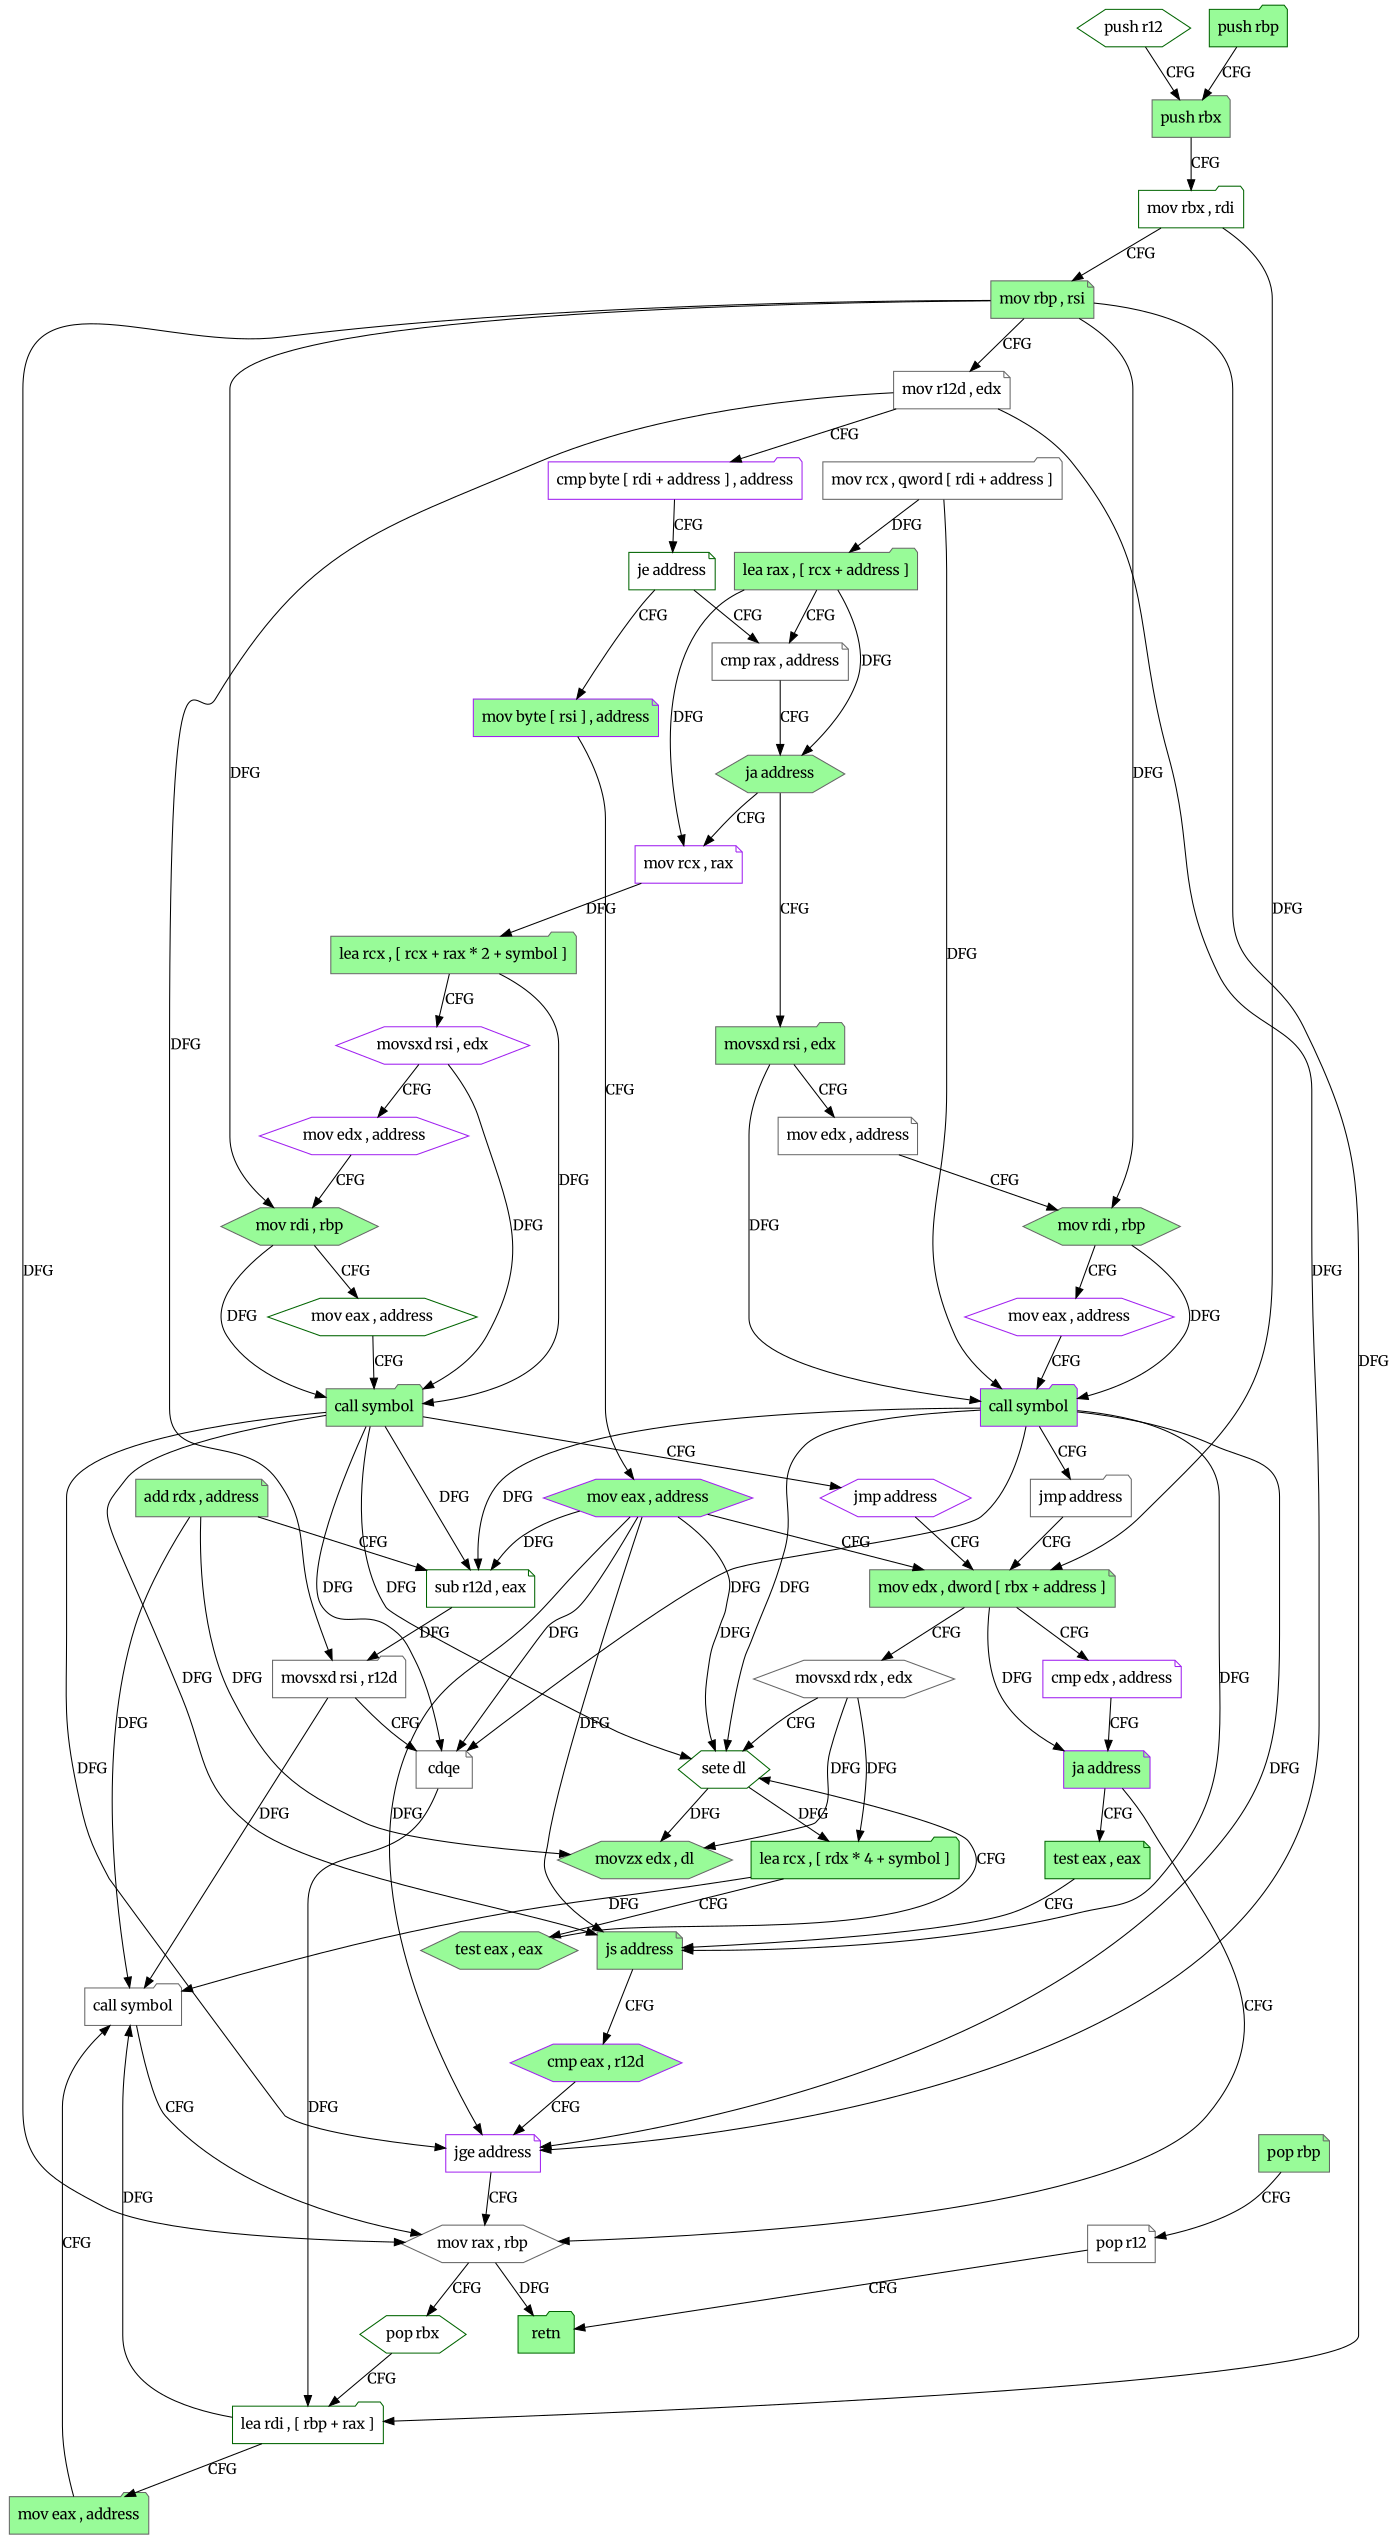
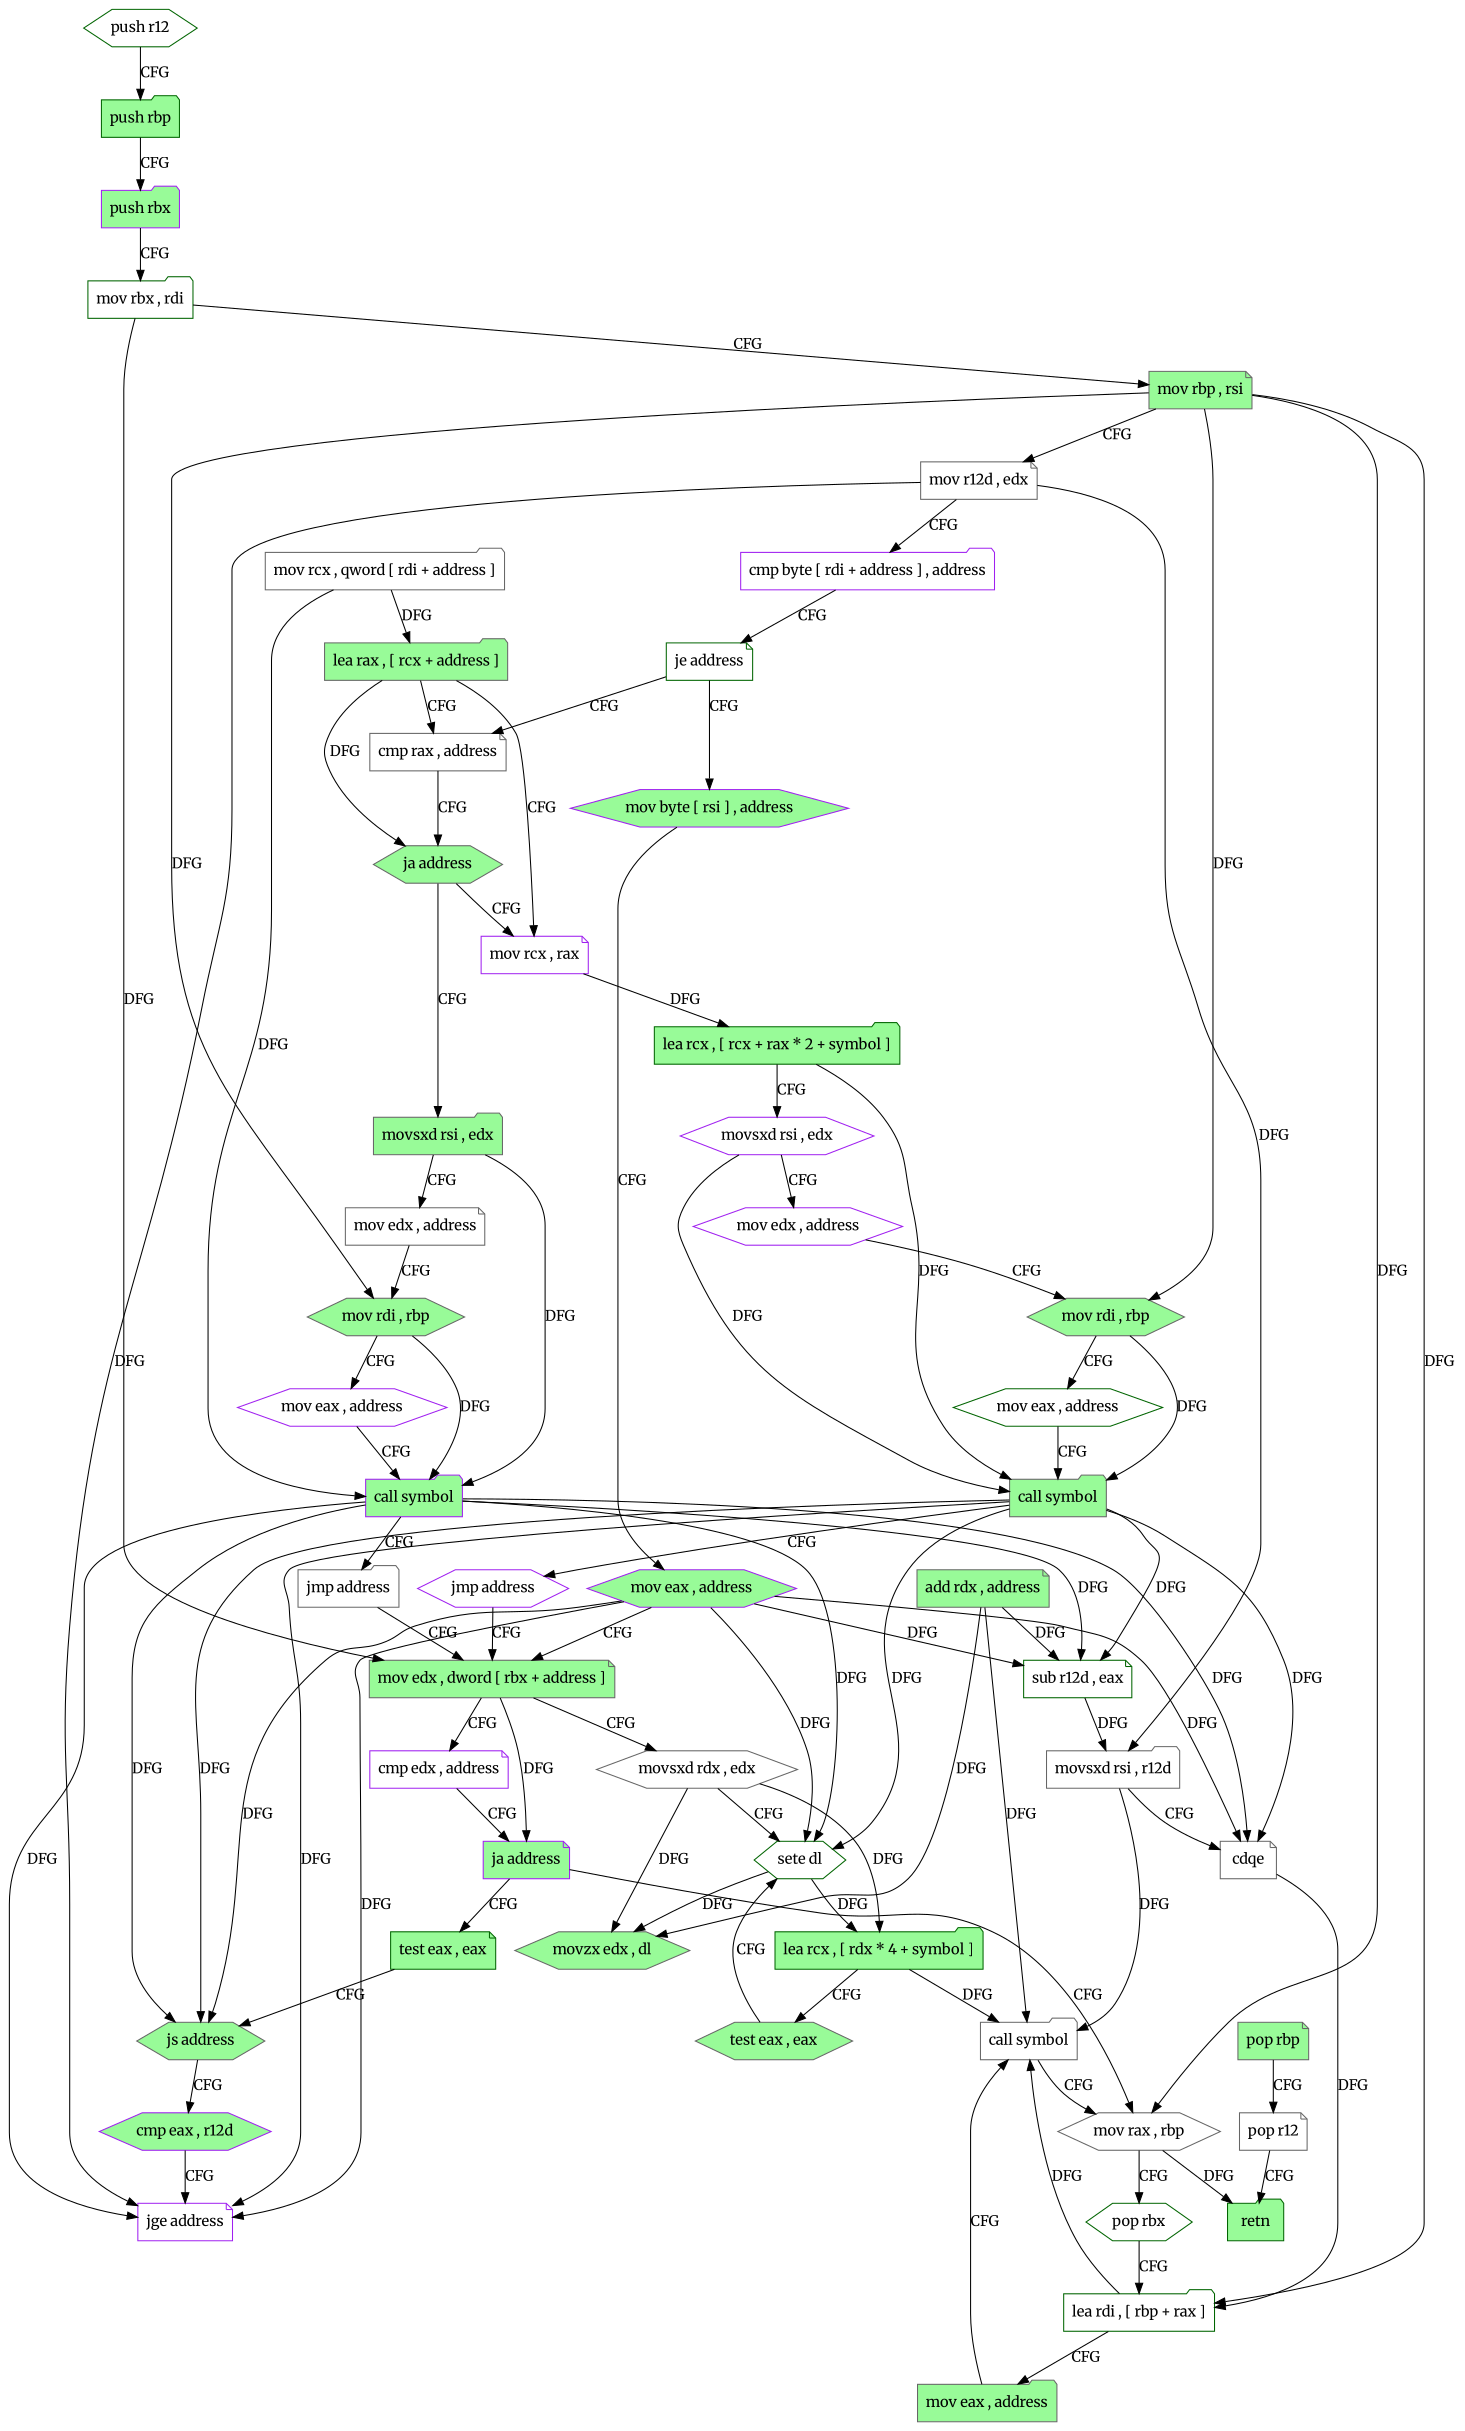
(1160, 69) -> (140, 68)
(1191, 119) -> (140, 209)
(566, 718) -> (709, 808)
(689, 718) -> (542, 808)
(454, 955) -> (777, 1045)
(373, 1543) -> (1051, 1634)
(640, 1951) -> (201, 2041)
(489, 2193) -> none
